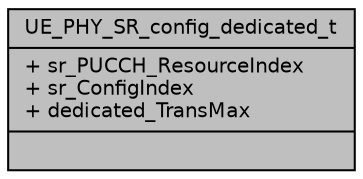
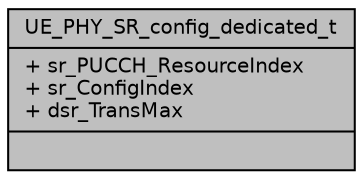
(139, 111) -> (105, 111)
